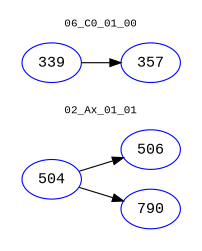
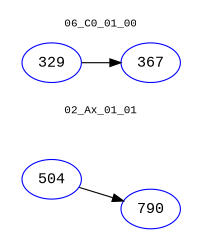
(52, 63) -> (52, 63)
(151, 63) -> (151, 63)
(151, 150) -> none
